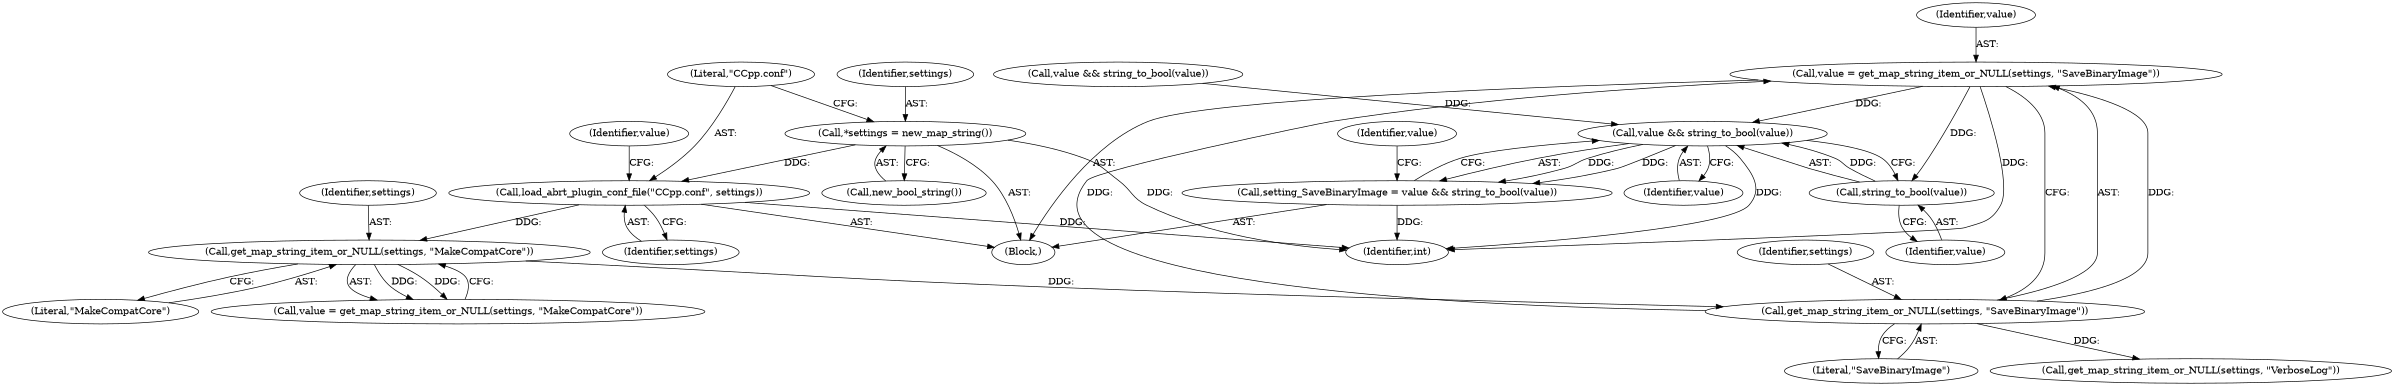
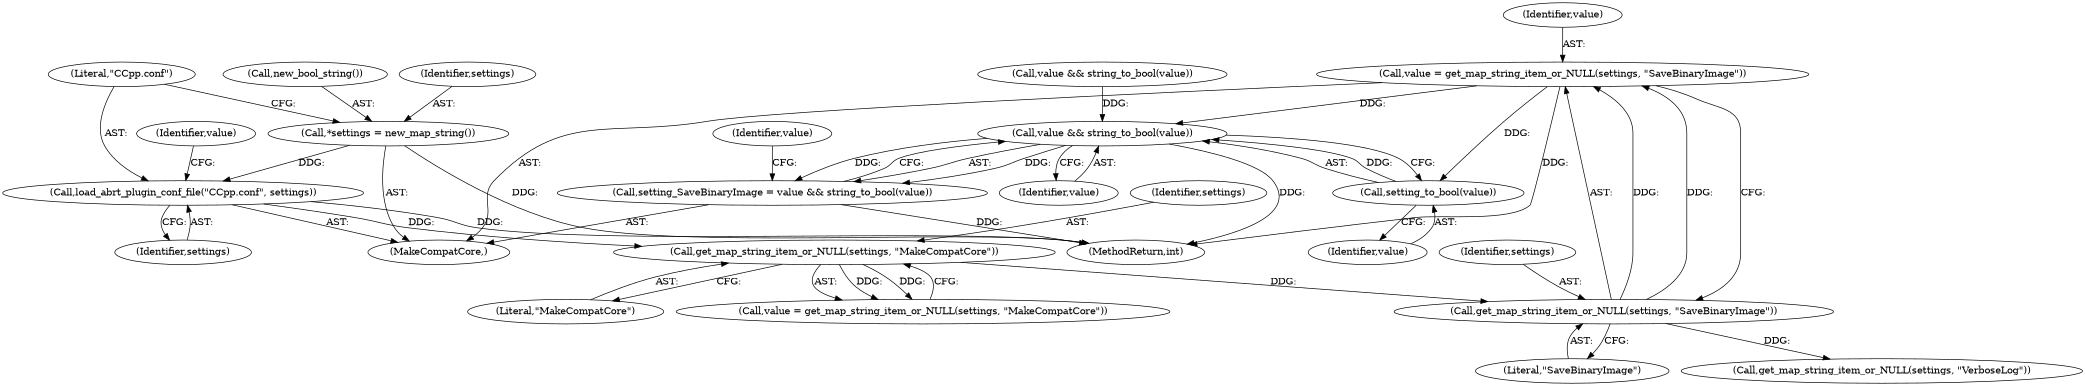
(905, 160) -> none
(1902, 193) -> (1428, 193)
(1023, 252) -> (439, 252)
(1397, 252) -> (1136, 252)
